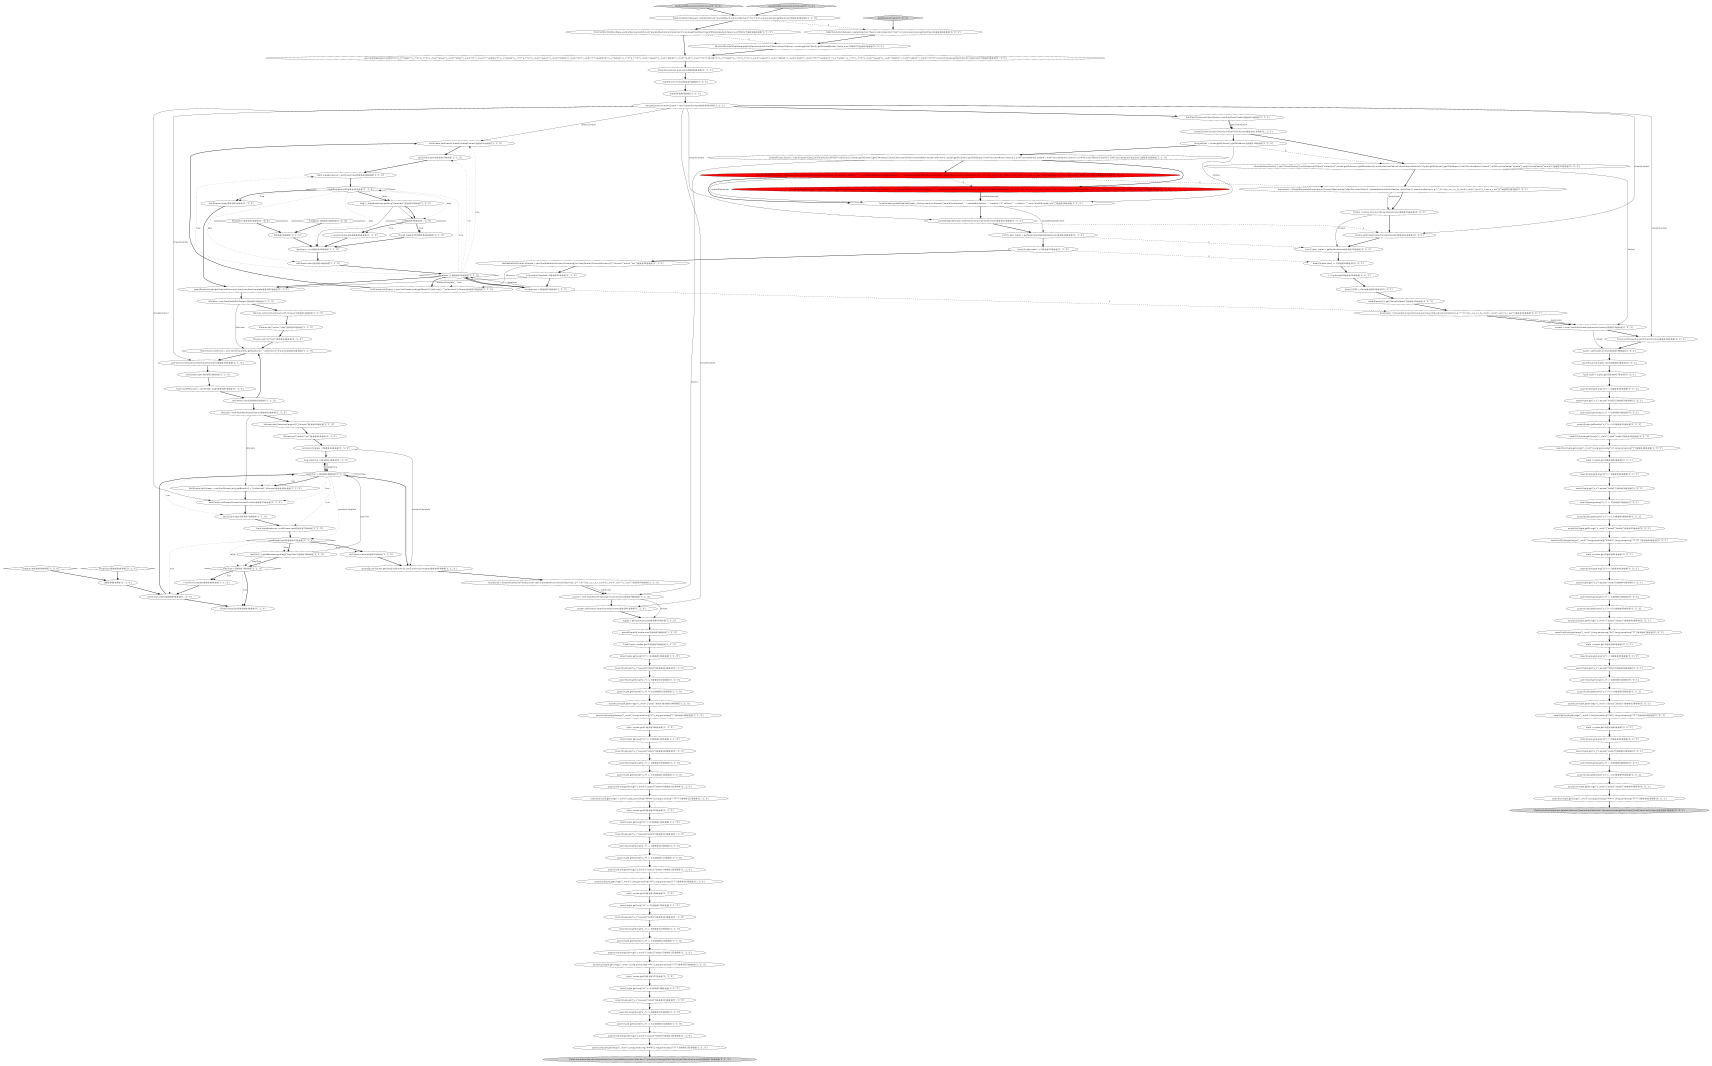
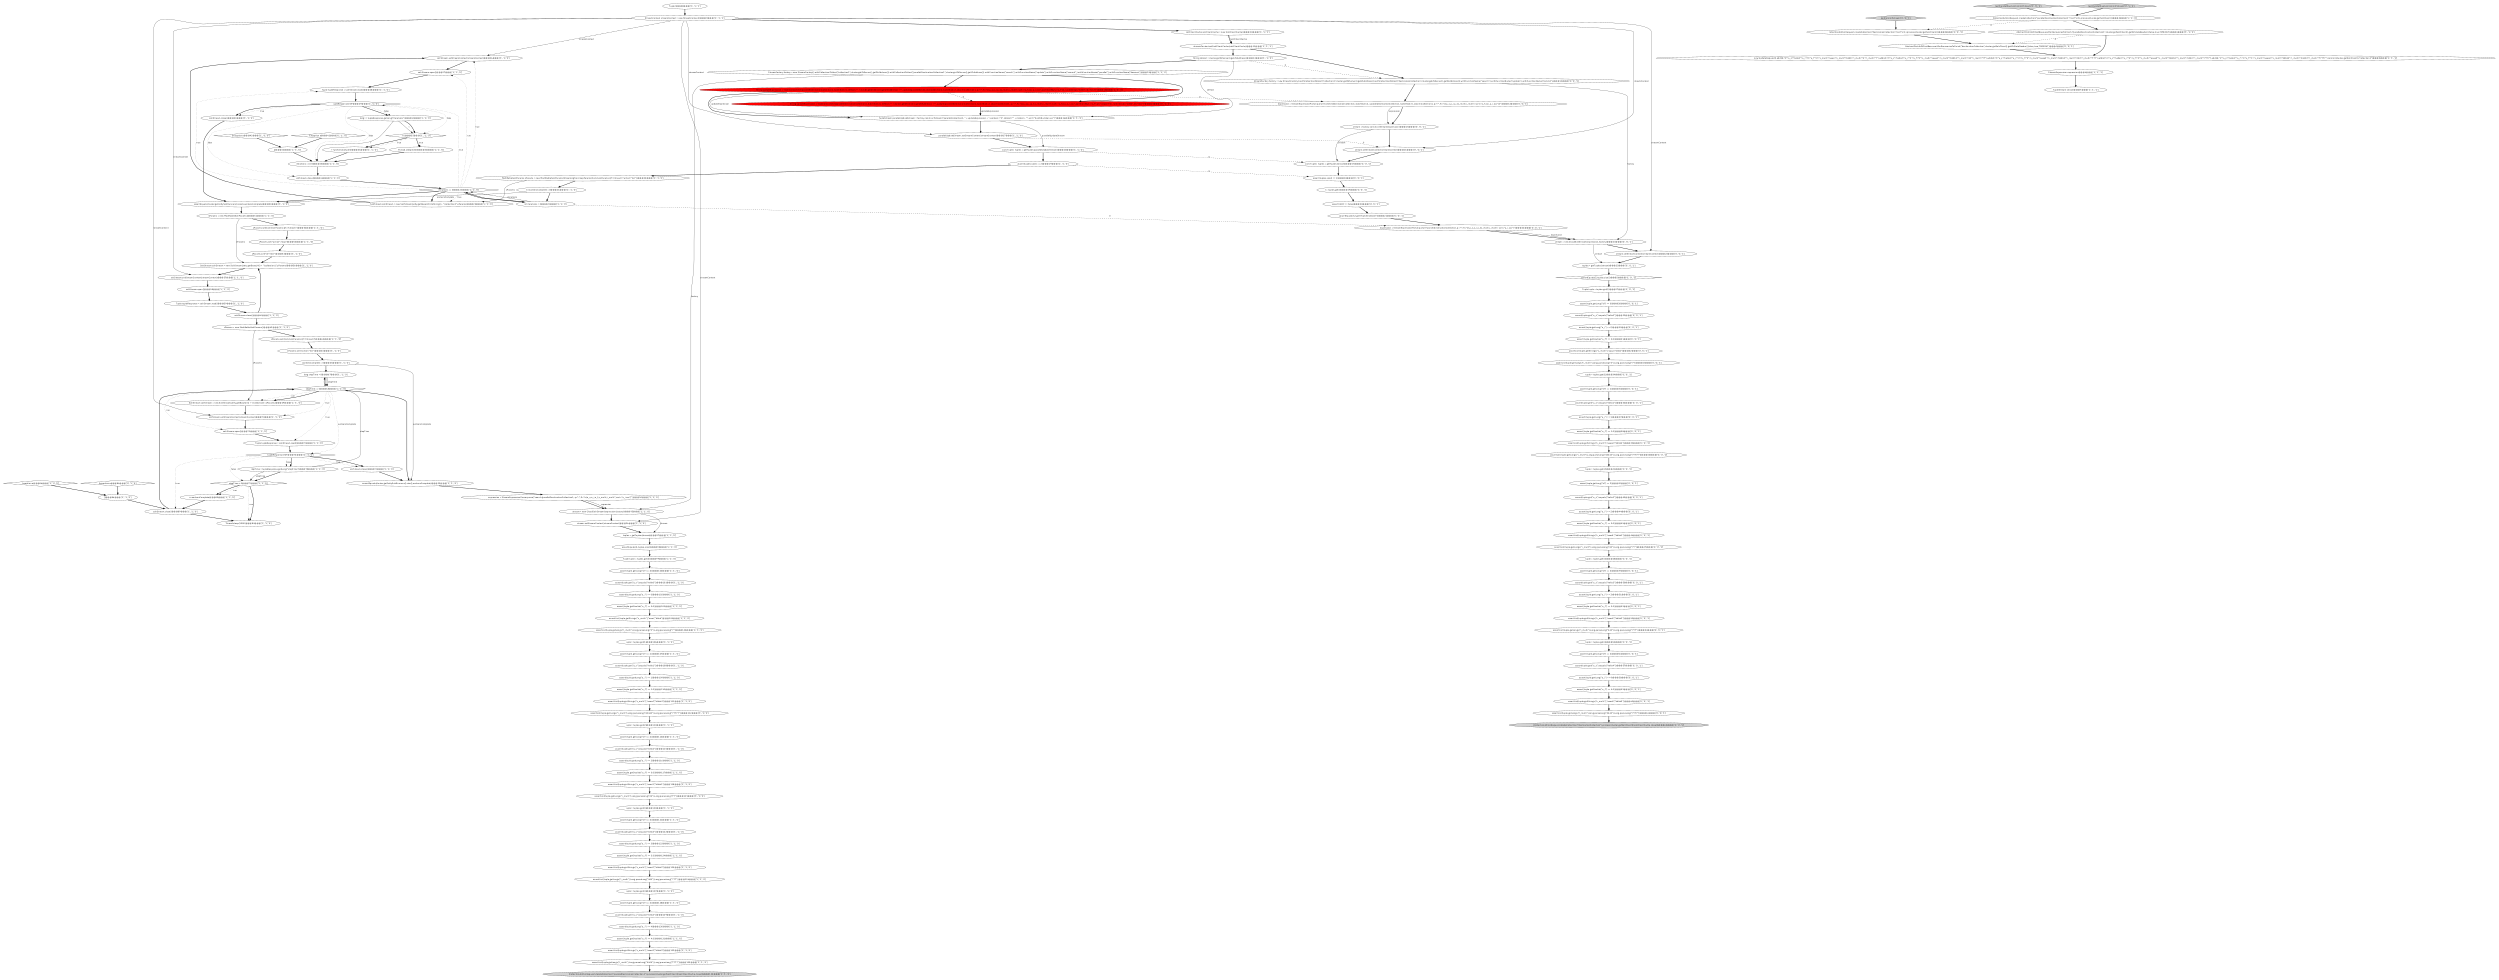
(685, 87) -> none
(1609, 363) -> (1609, 278)
